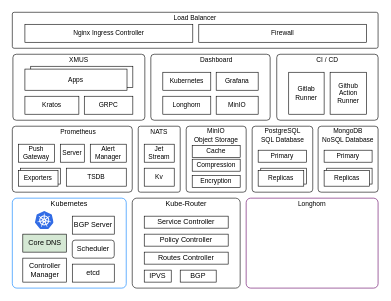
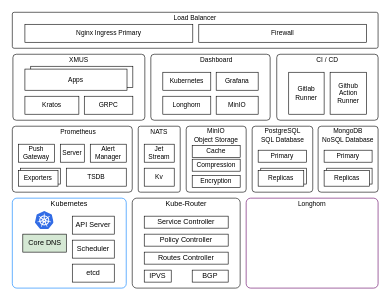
(109, 33) -> (109, 33)
(93, 225) -> (93, 225)
(93, 249) -> (93, 249)
(45, 270) -> none
(198, 276) -> (210, 276)
